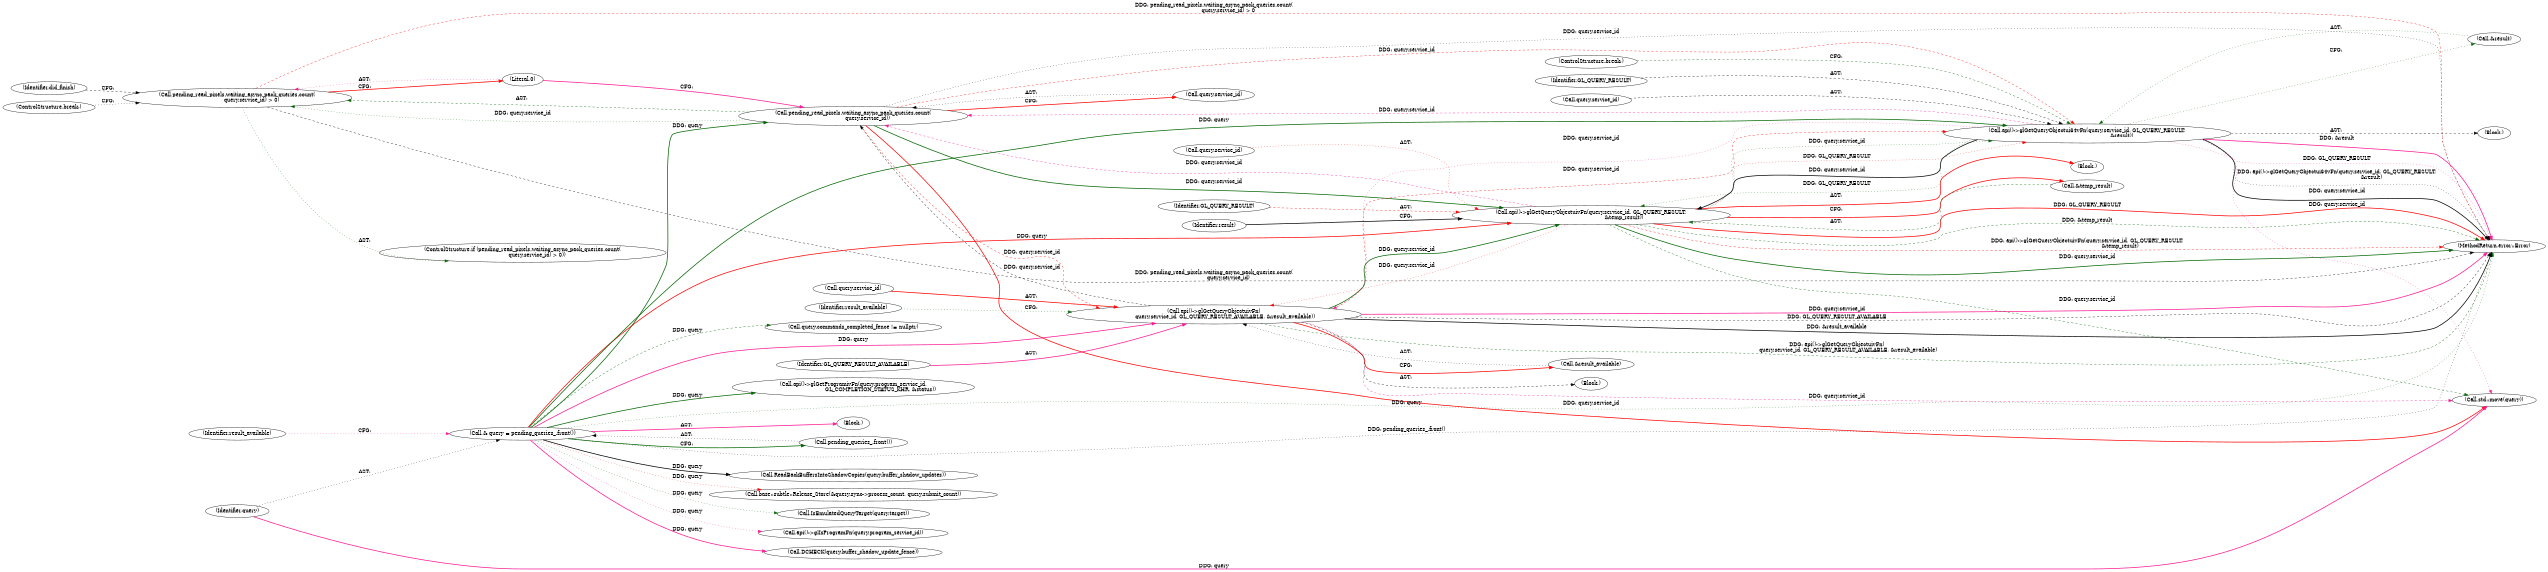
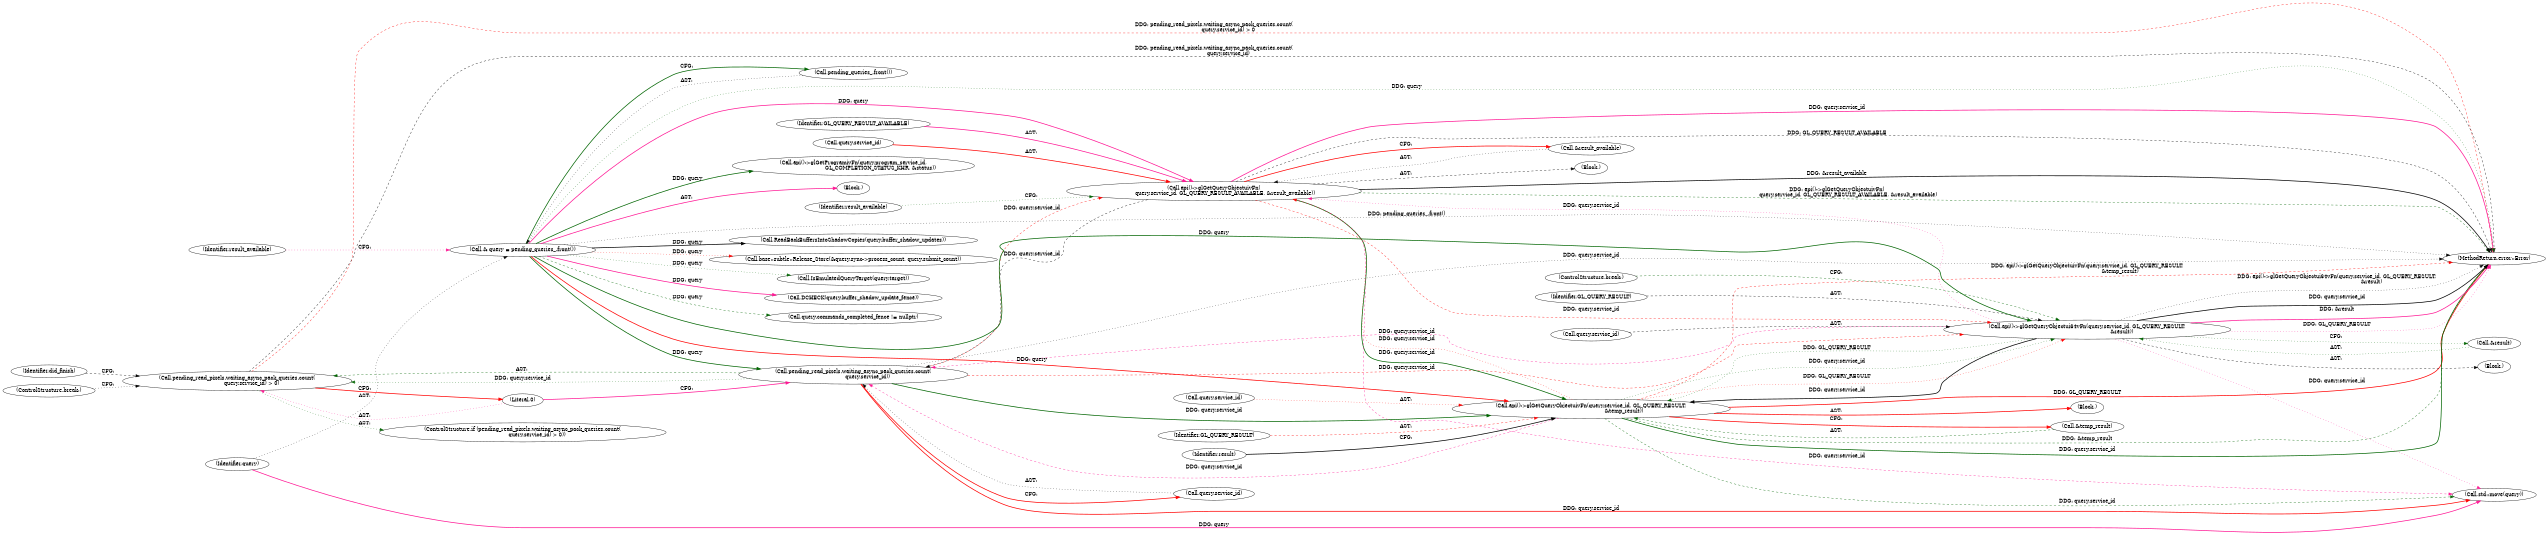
(853, 533) -> none
